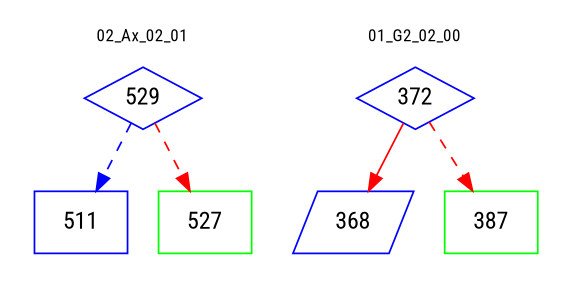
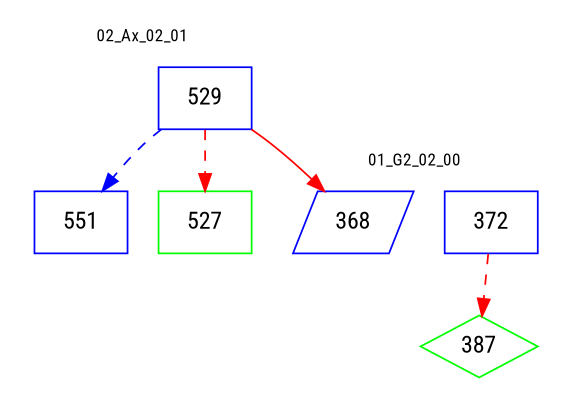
(143, 98) -> (205, 98)
(415, 98) -> (491, 222)
(390, 149) -> (290, 159)
(81, 222) -> (81, 222)
(491, 222) -> (479, 346)
